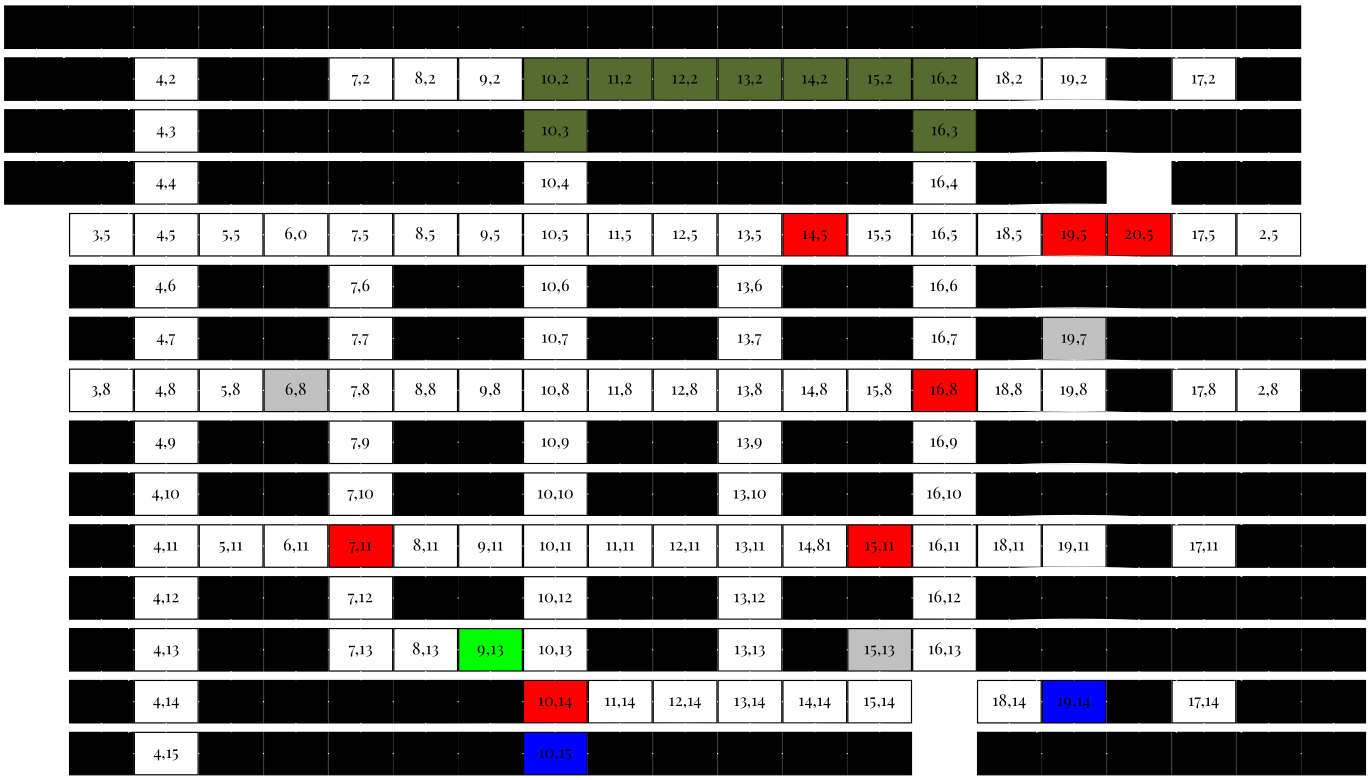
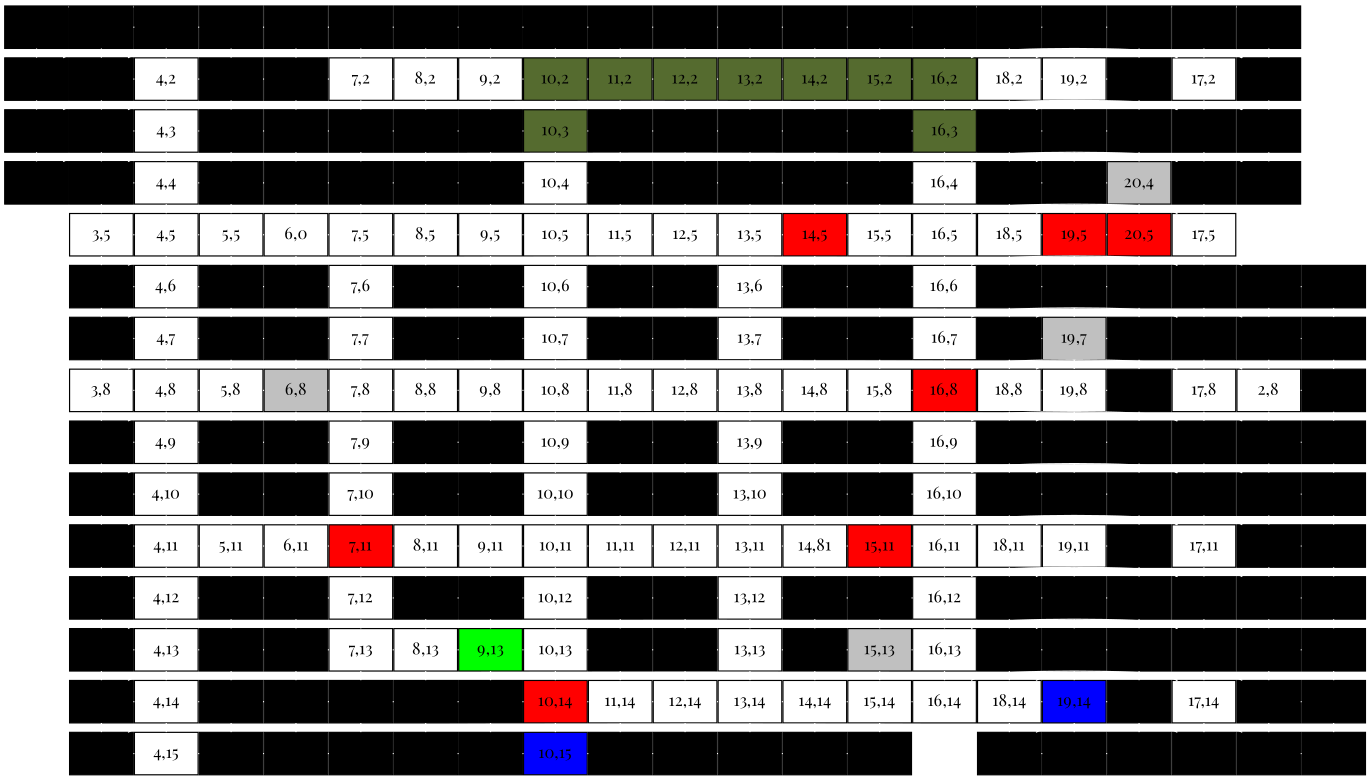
none -> (1139, 183)
(1269, 235) -> none
none -> (945, 702)
